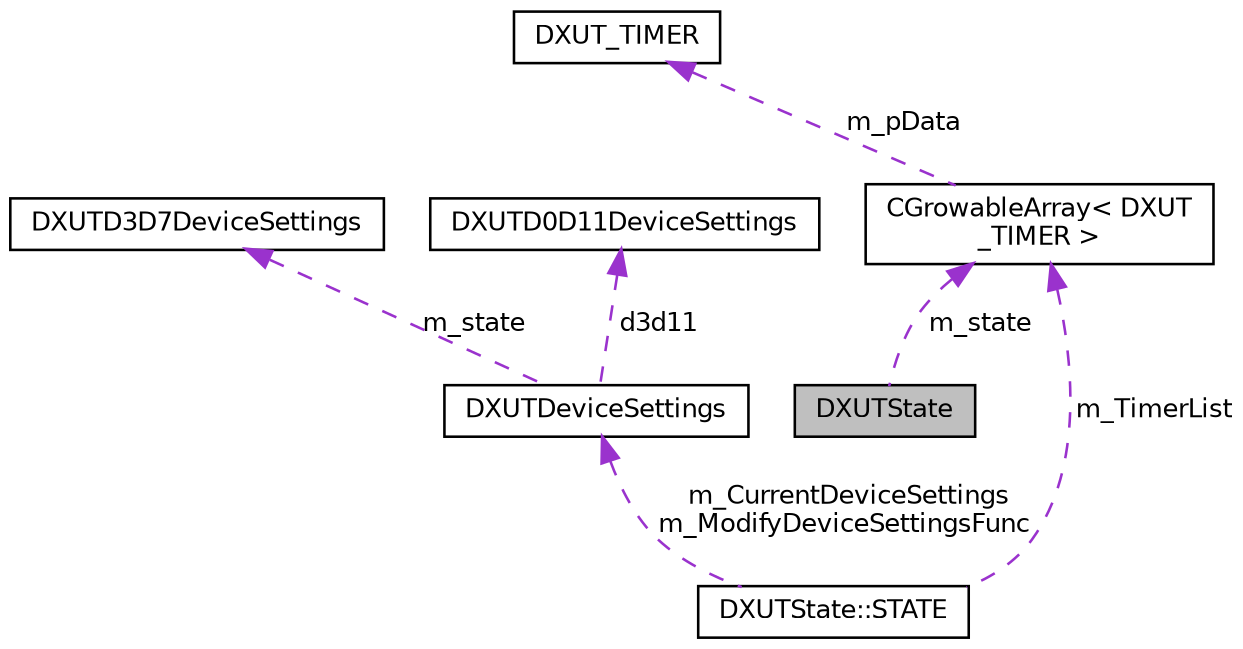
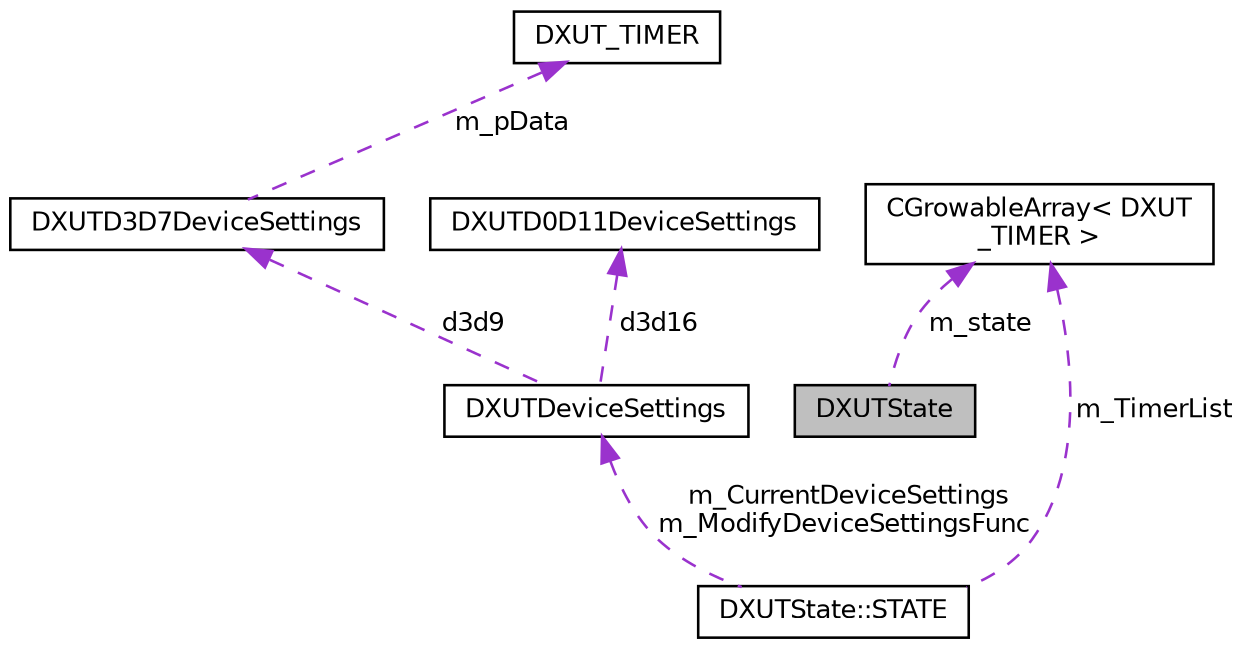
(824, 129) -> (395, 136)
(470, 325) -> (470, 325)
(656, 325) -> (656, 325)
